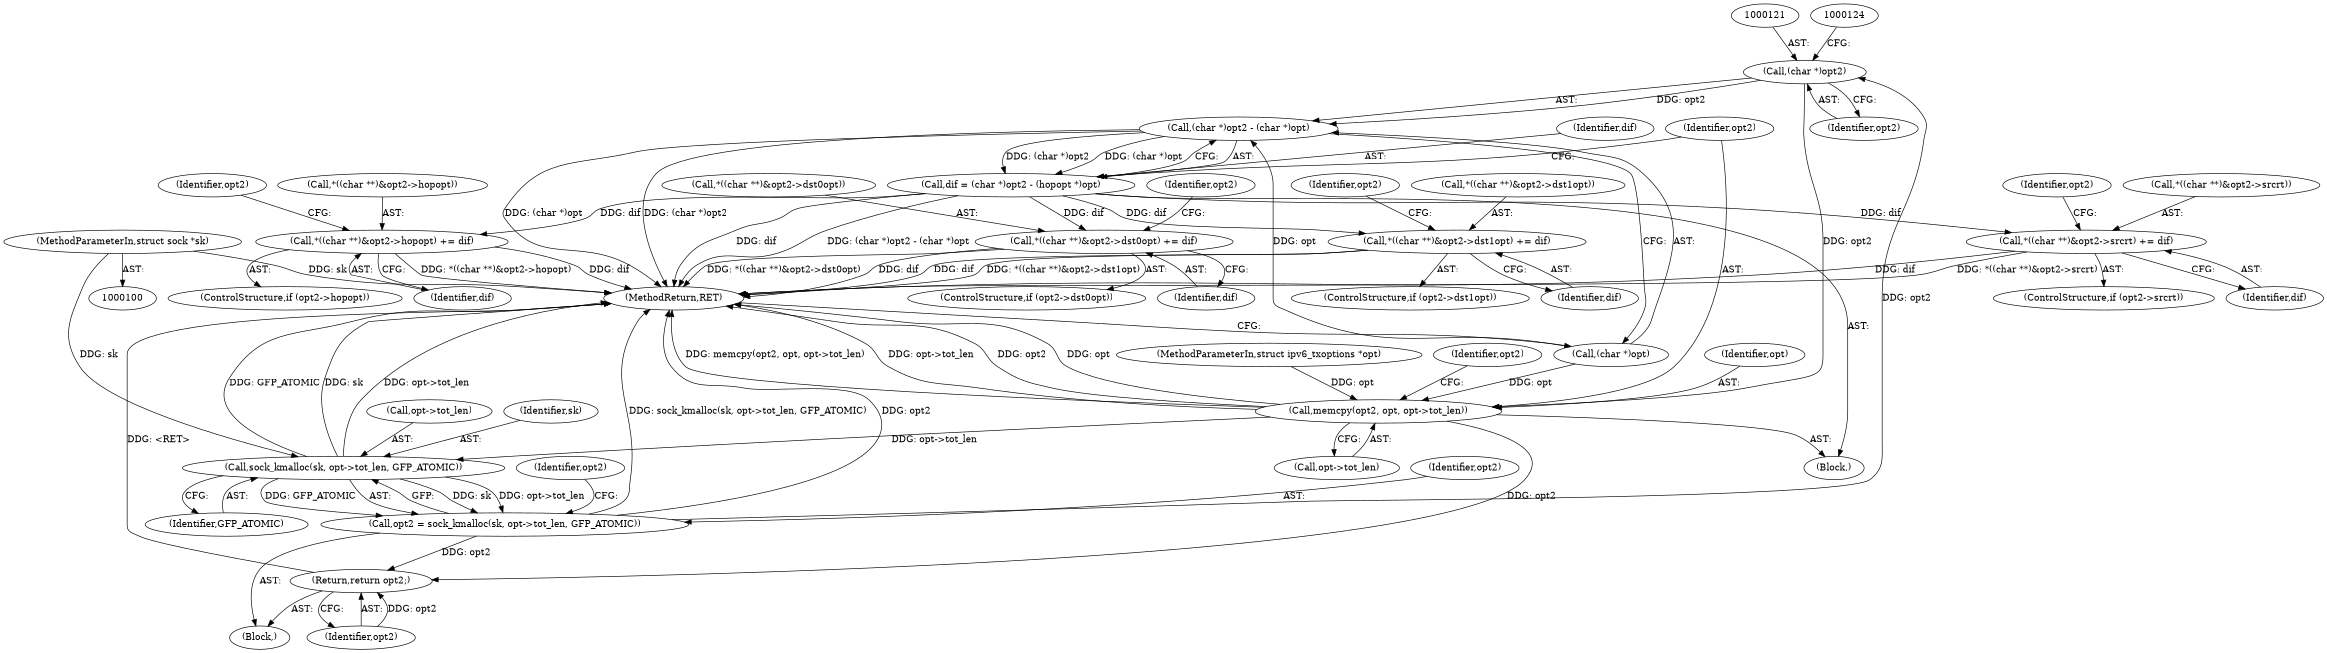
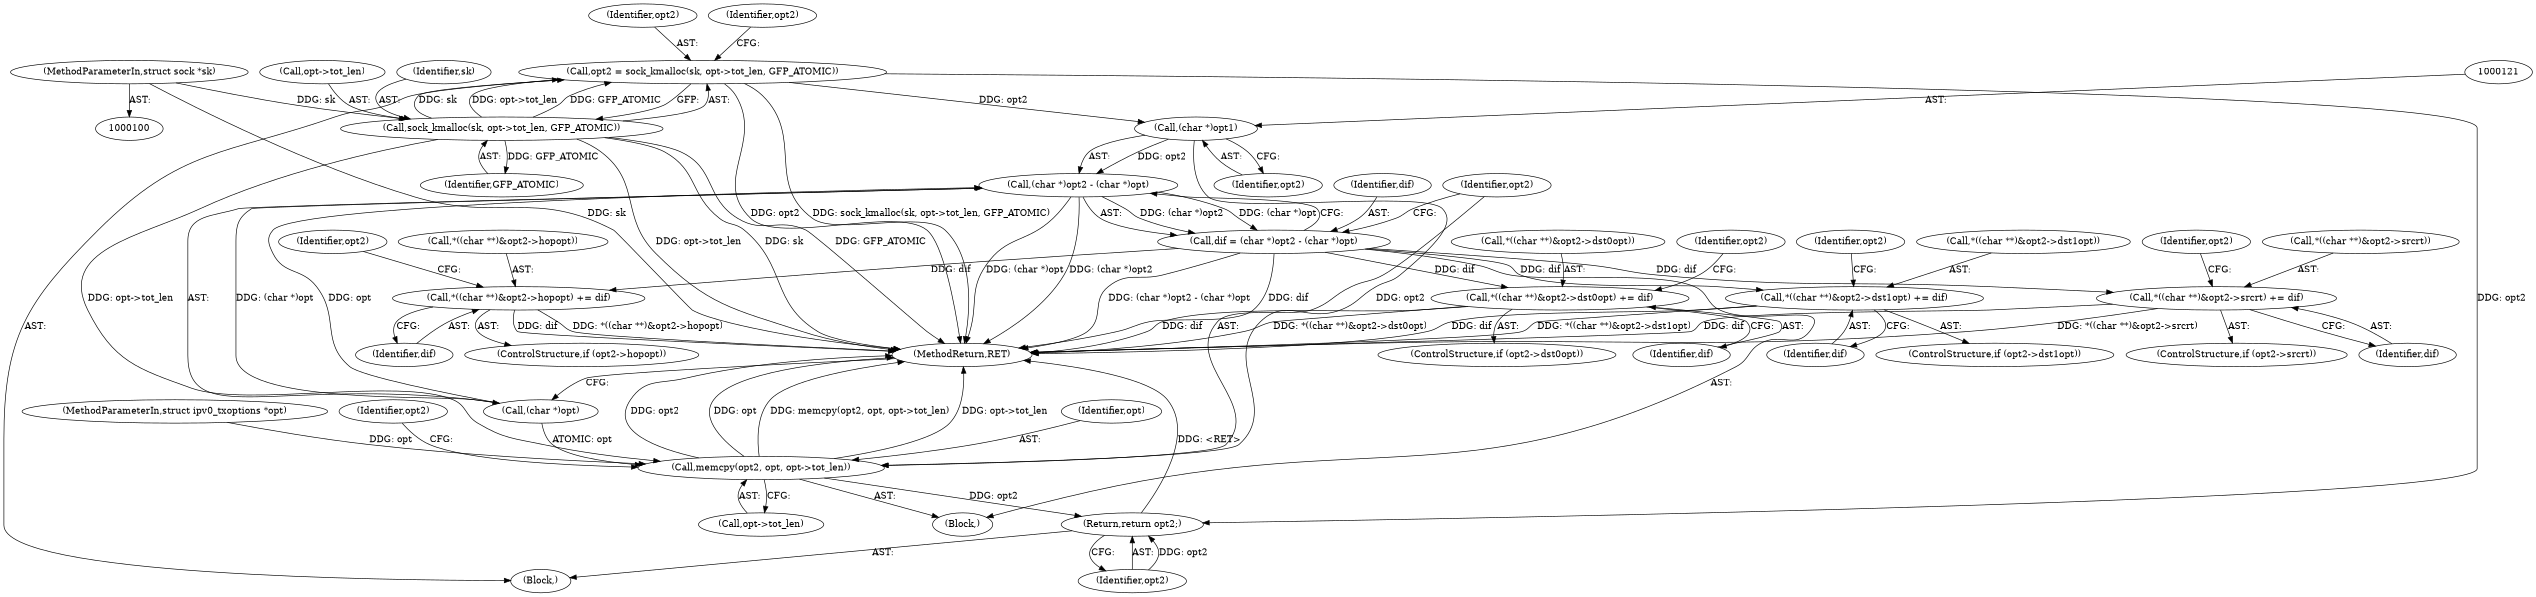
(1844, 16) -> none
(1805, 72) -> (1196, 129)
(1011, 185) -> (1274, 242)
(1656, 242) -> (275, 298)
(1269, 355) -> (175, 411)
(1531, 383) -> (582, 440)
(867, 437) -> (155, 375)
(198, 496) -> (553, 157)
